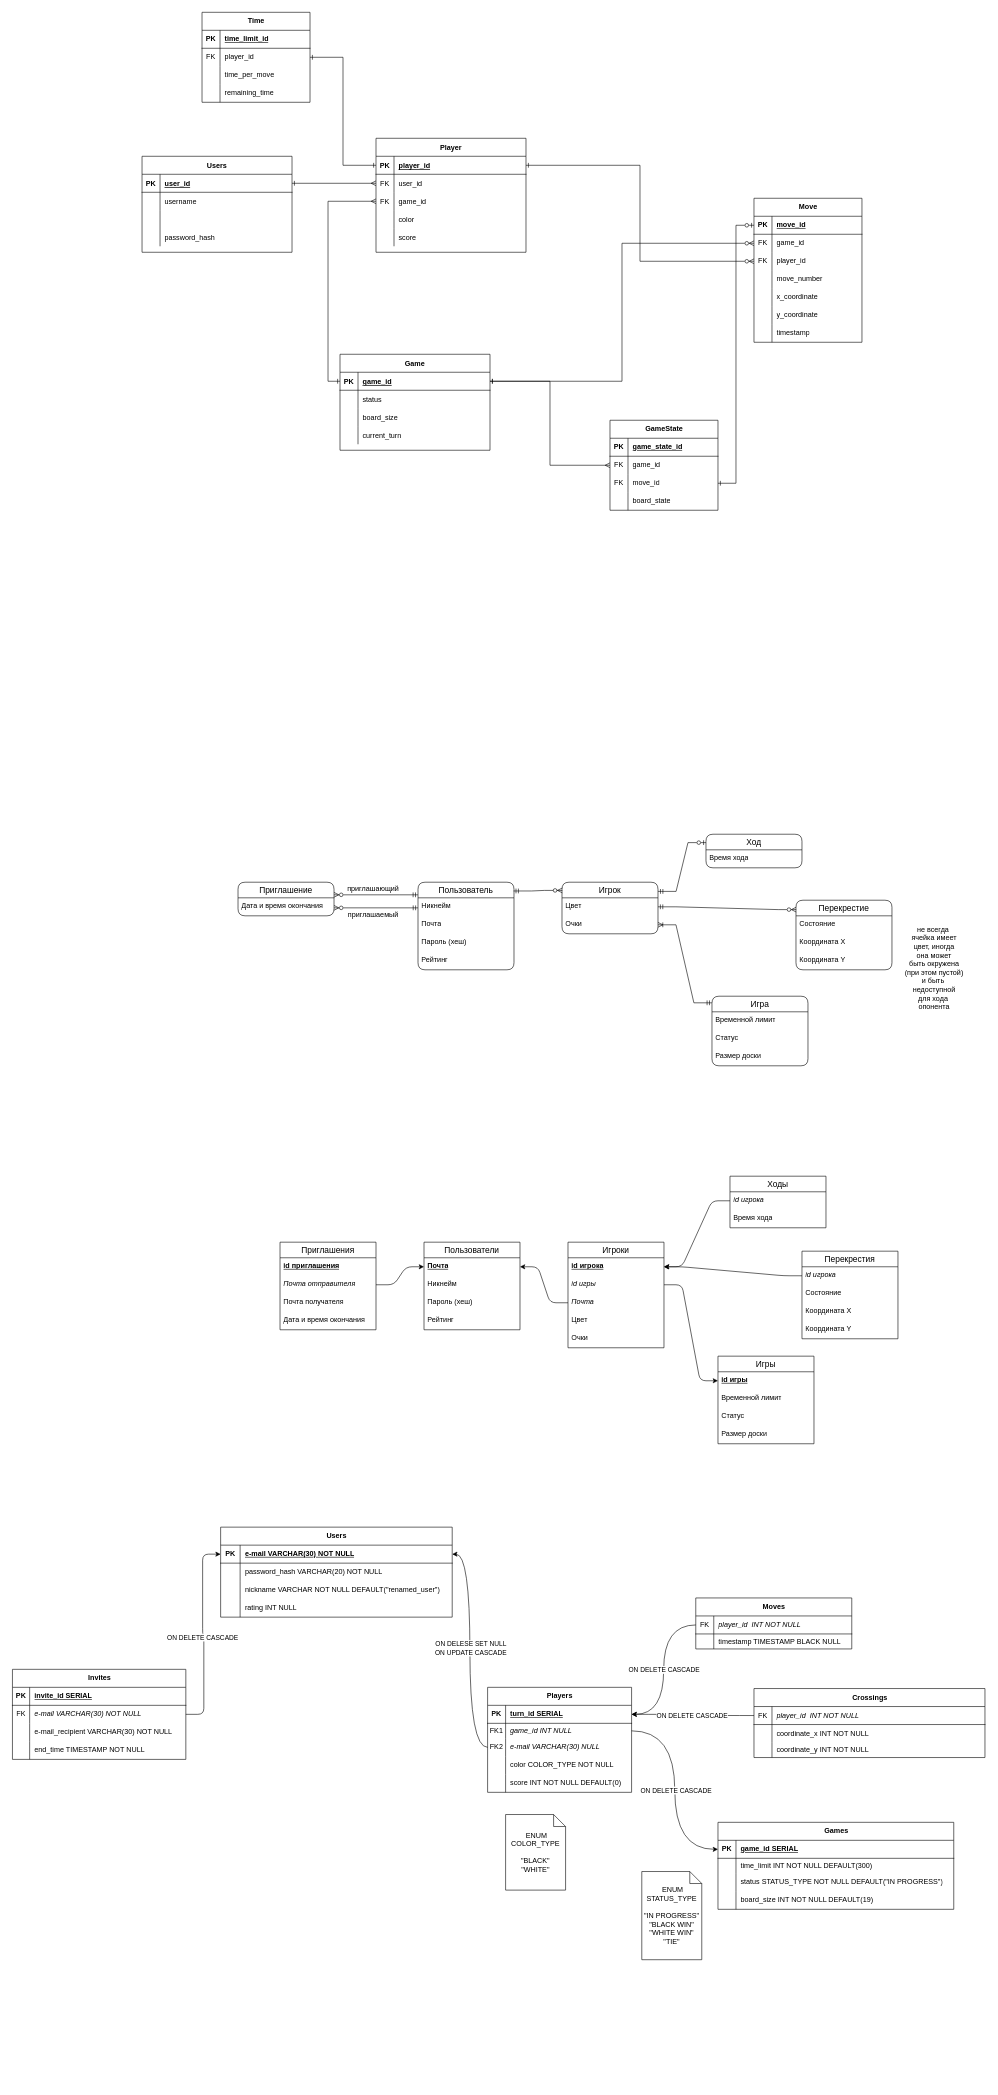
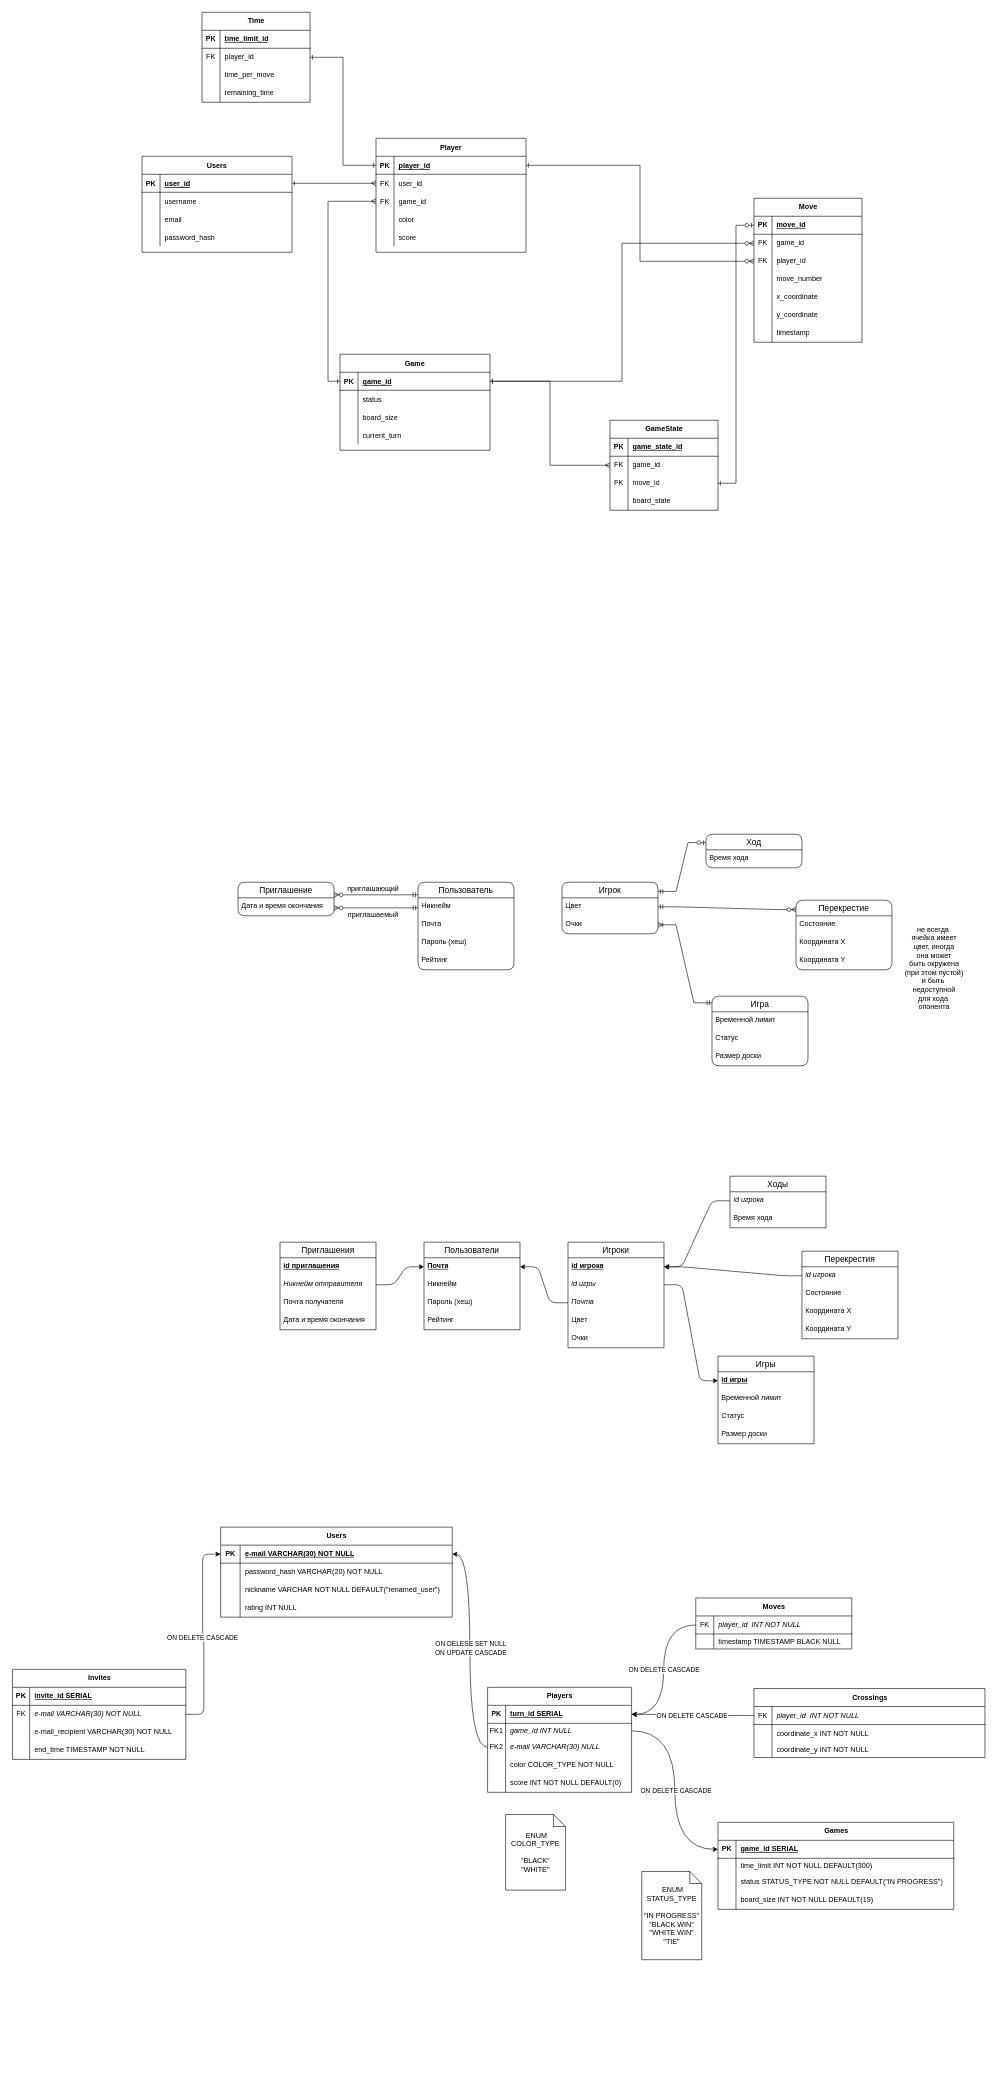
none -> (226, 219)
(547, 891) -> none
(317, 1284) -> (321, 1284)
